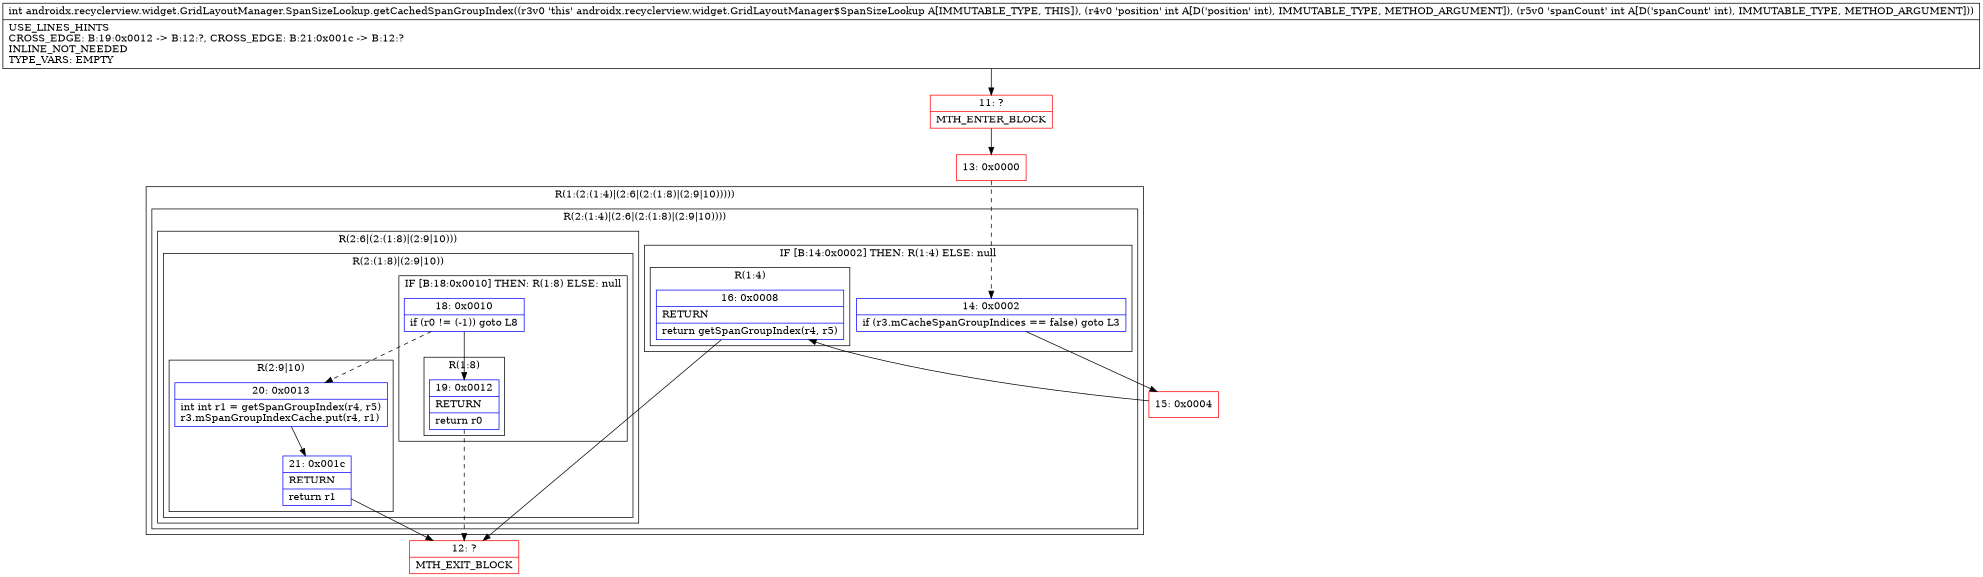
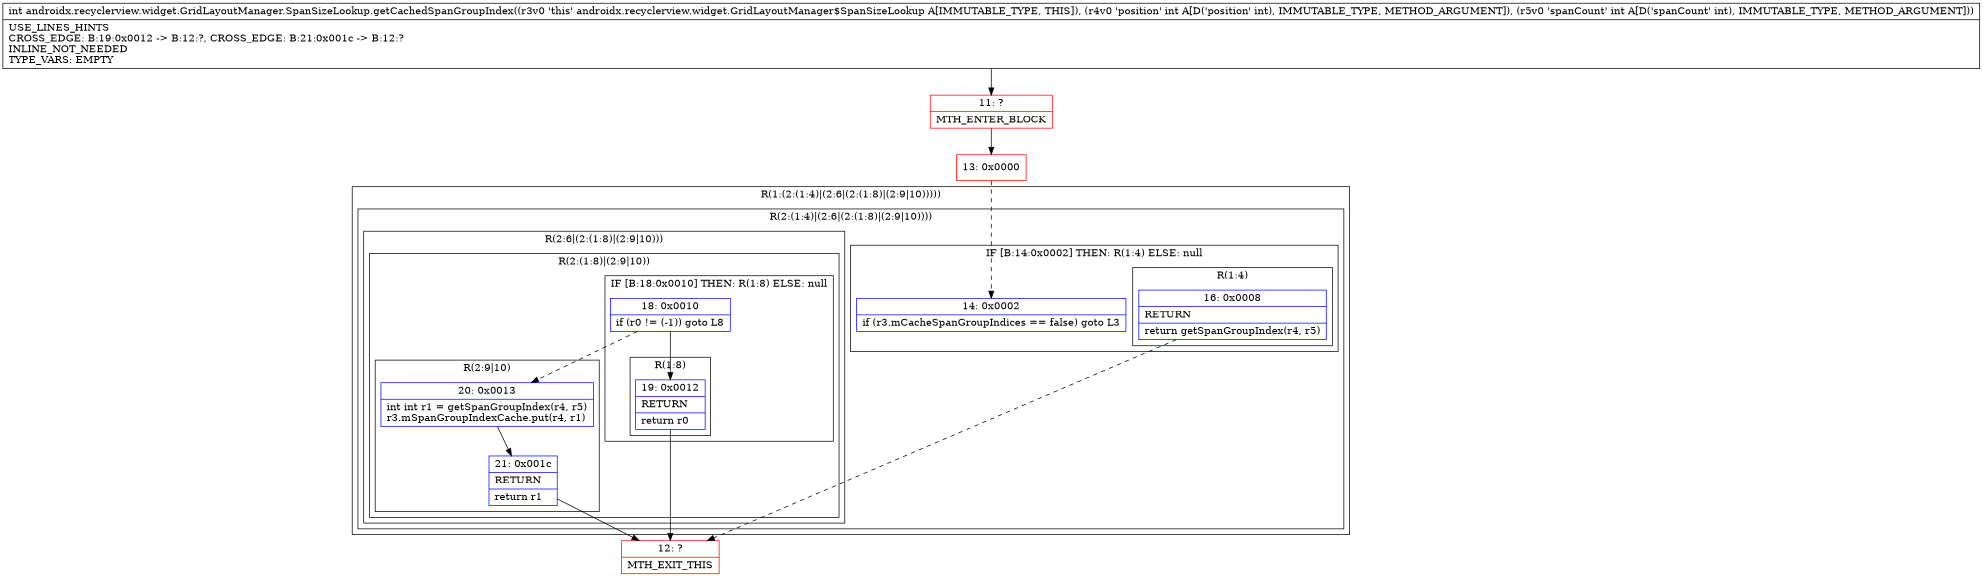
(1184, 405) -> none
(611, 433) -> (945, 439)
(464, 481) -> (670, 481)
(464, 565) -> (670, 565)
